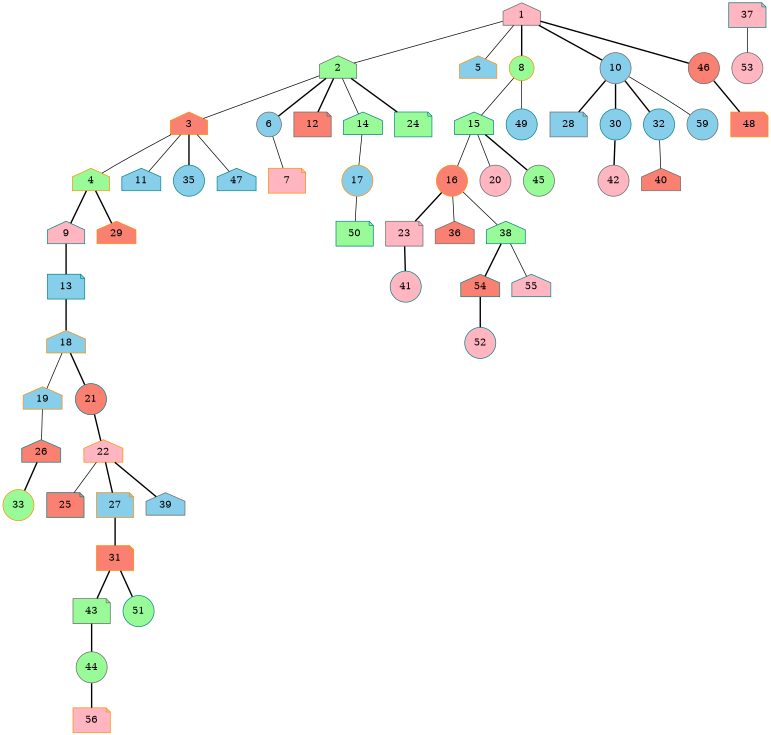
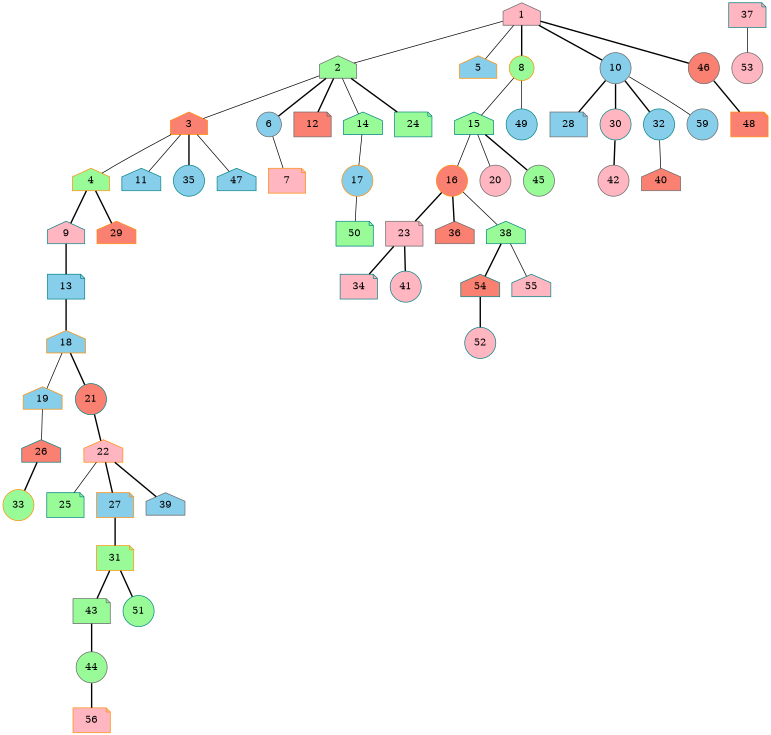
(616, 124) -> (616, 124)
(453, 209) -> (453, 209)
none -> (359, 287)
(65, 505) -> (65, 505)
(115, 558) -> (115, 558)
